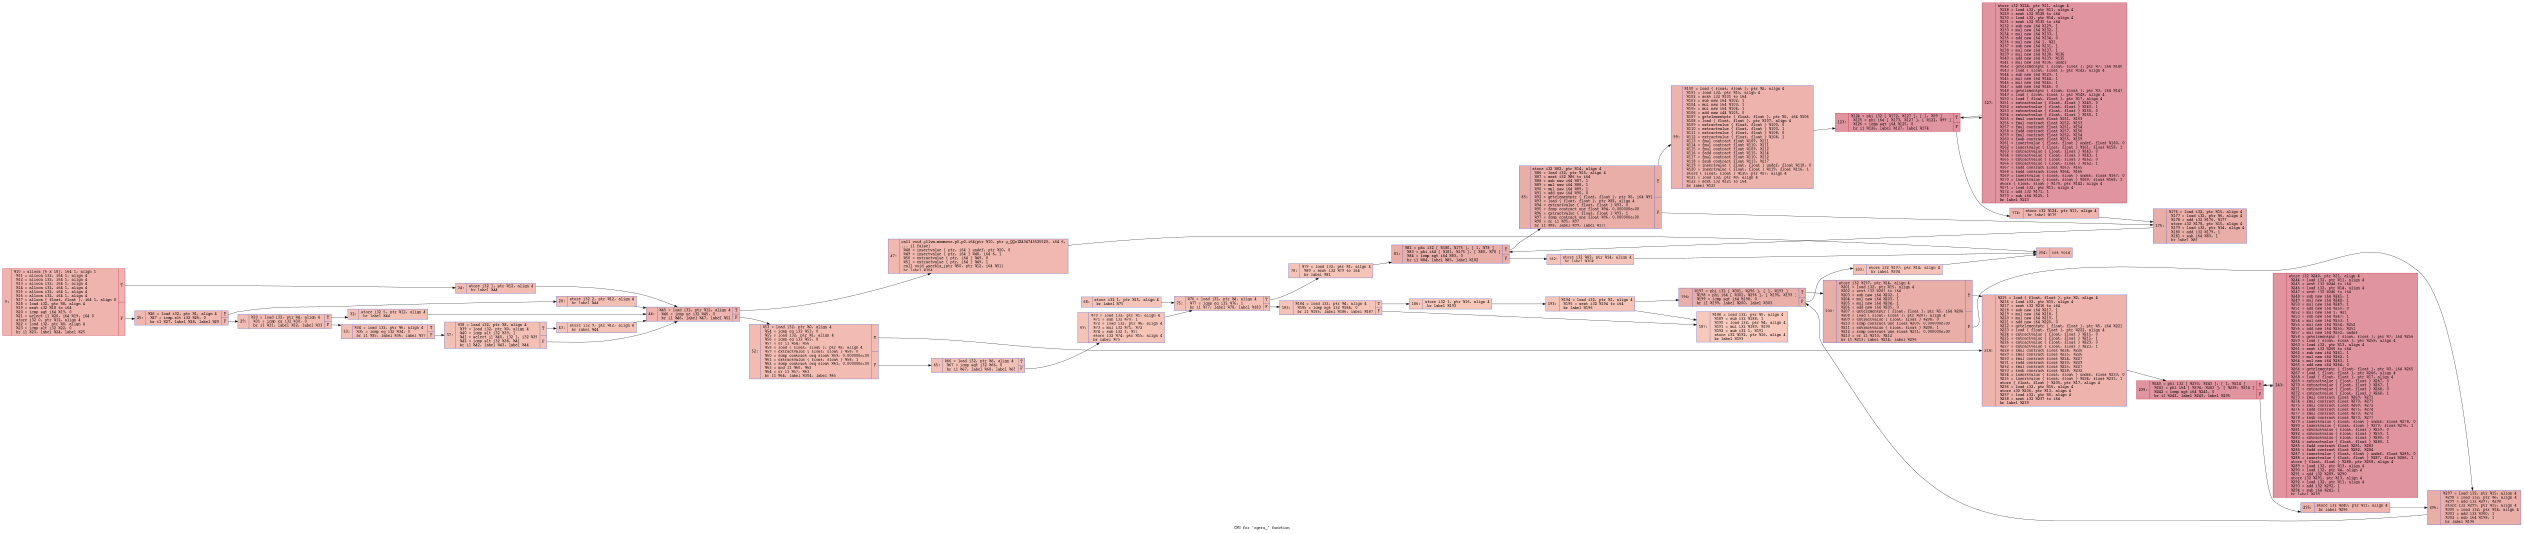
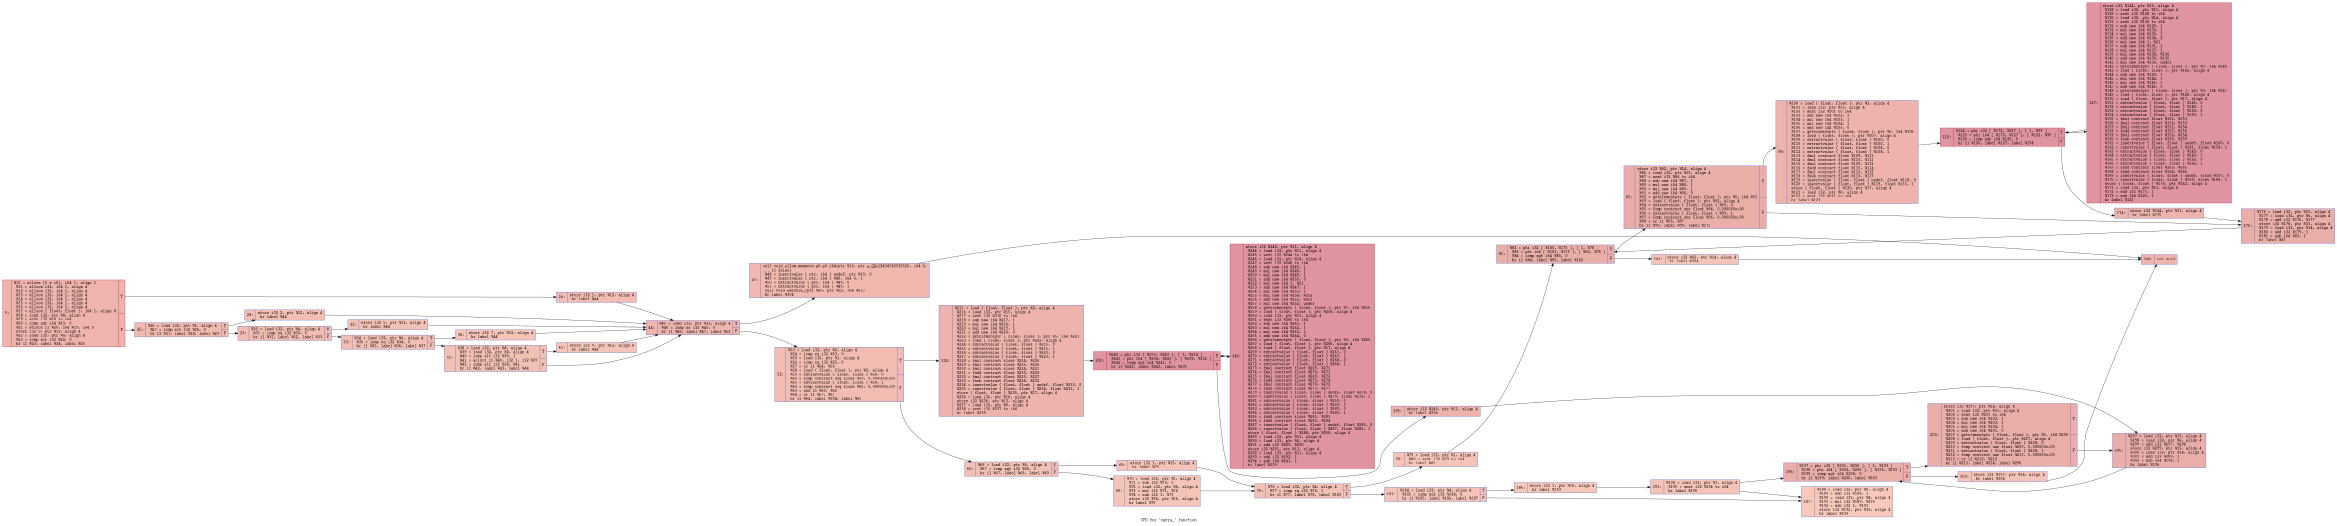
(1976, 296) -> none
none -> (496, 335)
none -> (1086, 465)
